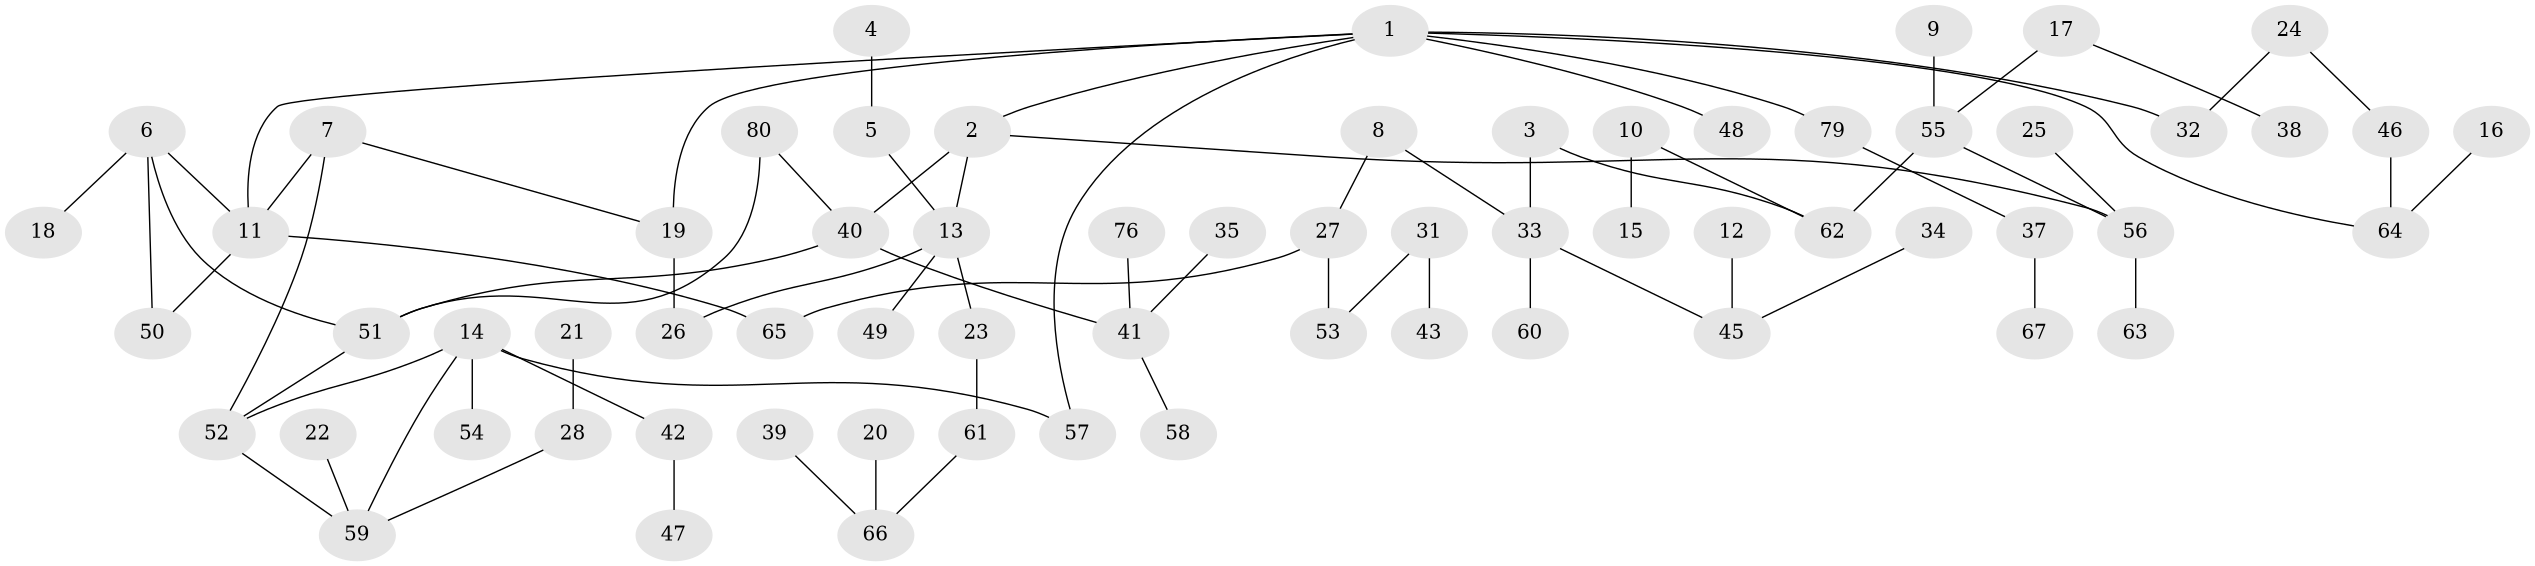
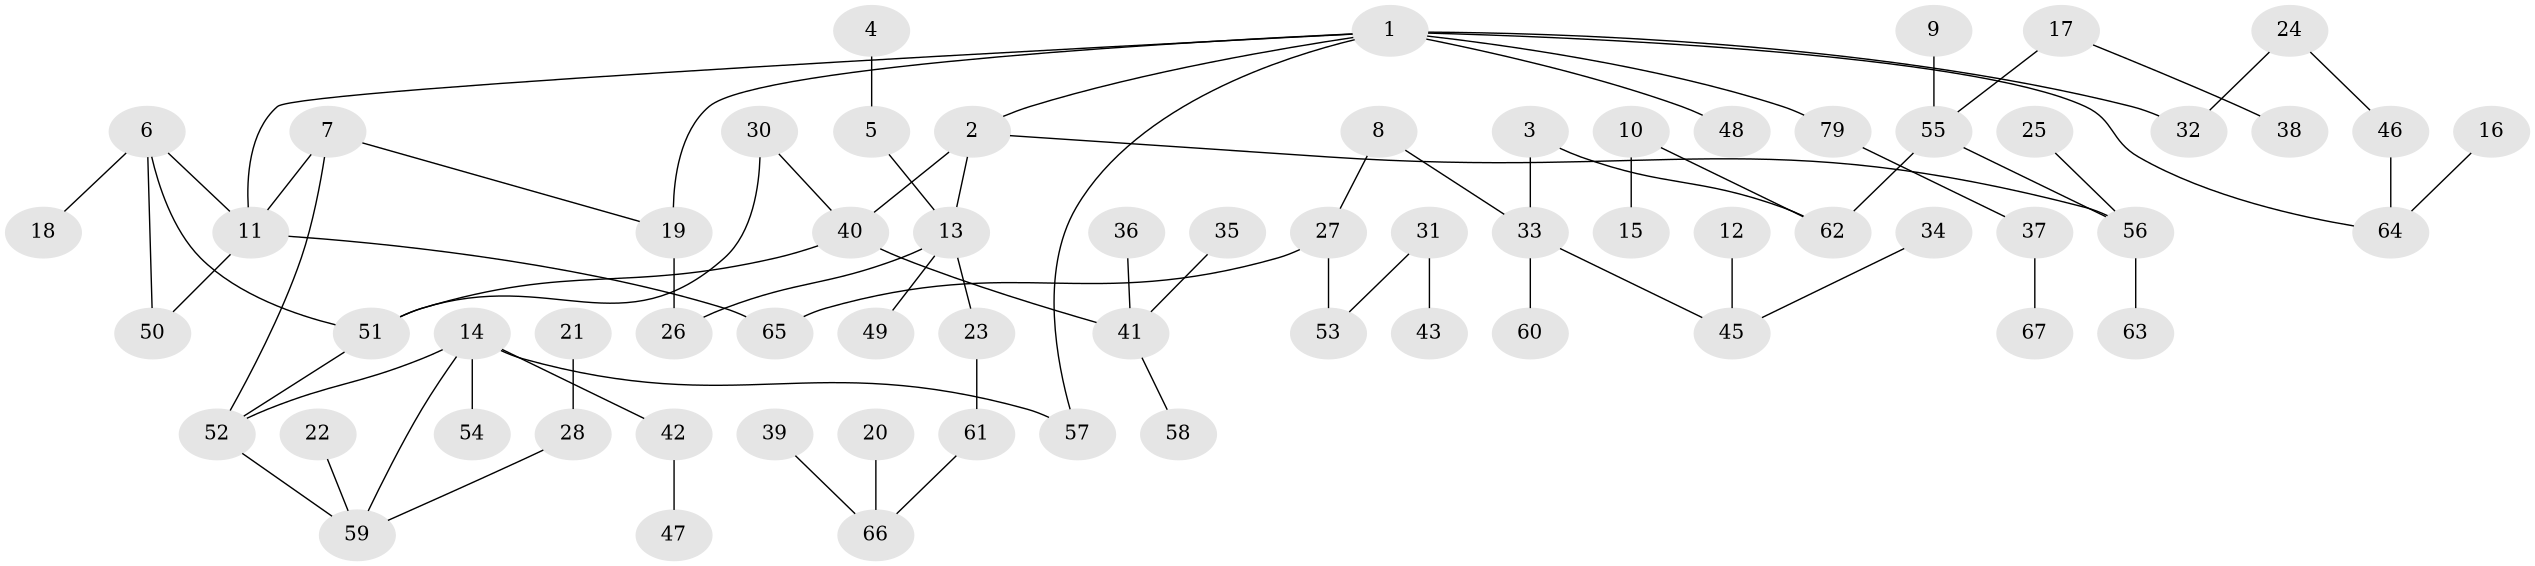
(760, 132) -> (760, 132)
(1127, 233) -> (1127, 233)
